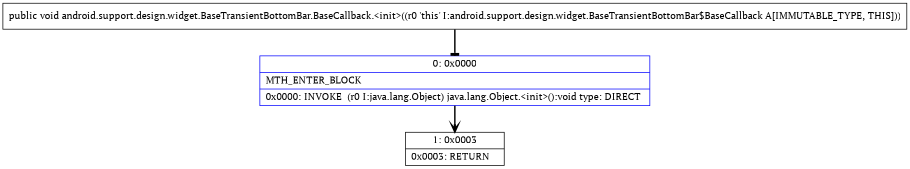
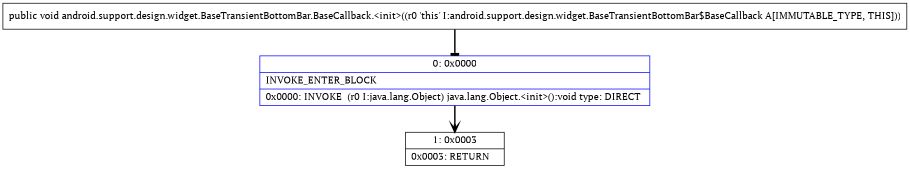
(314, 80) -> (321, 80)
